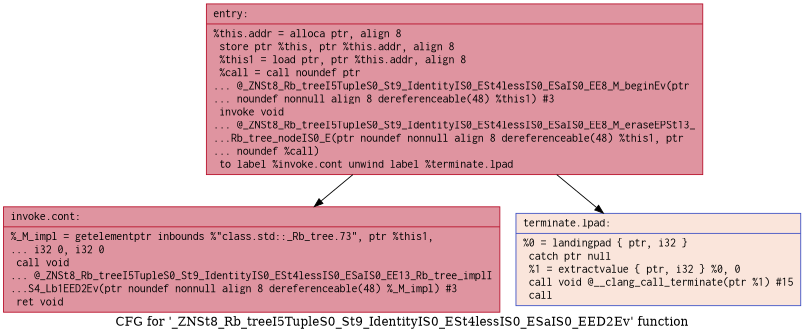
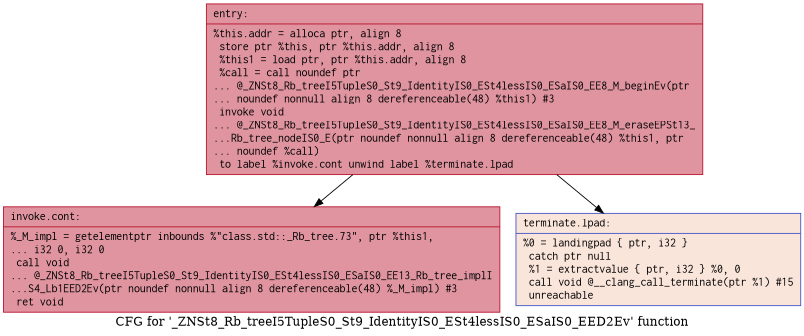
(538, 295) -> (559, 295)
